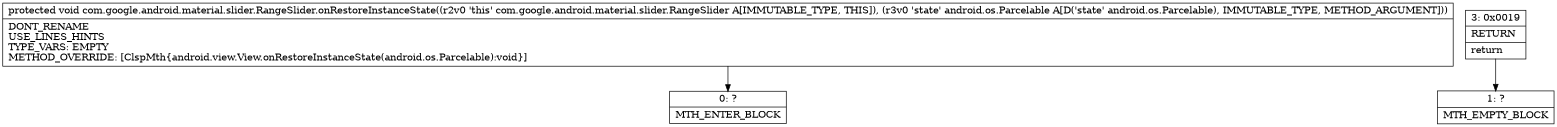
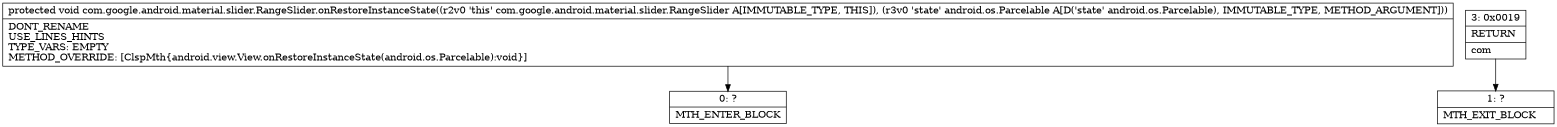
(1487, 50) -> (1481, 50)
(1496, 115) -> (1490, 115)
